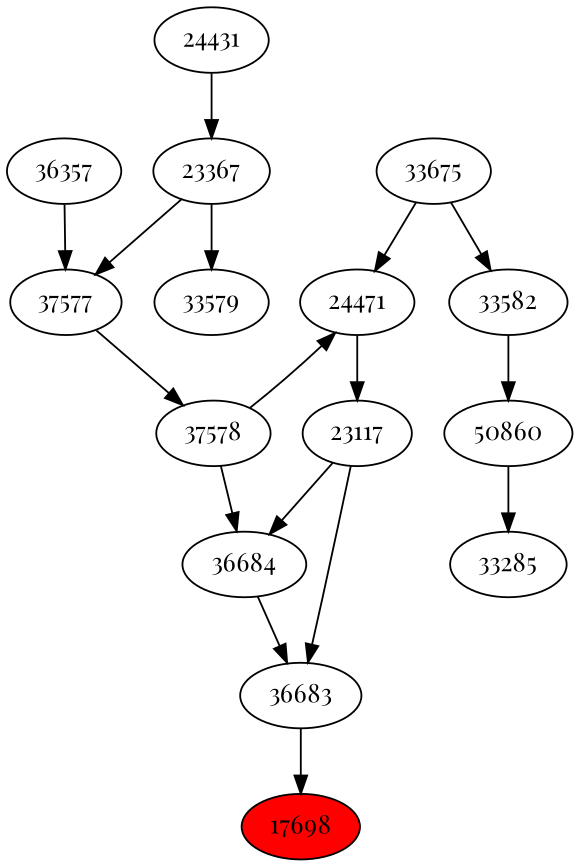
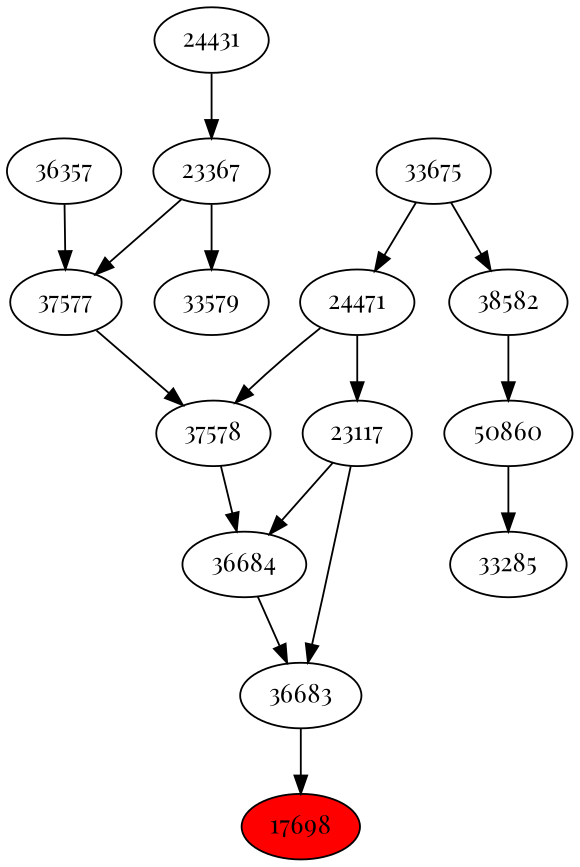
(508, 302) -> (508, 302)
(286, 378) -> (284, 358)
